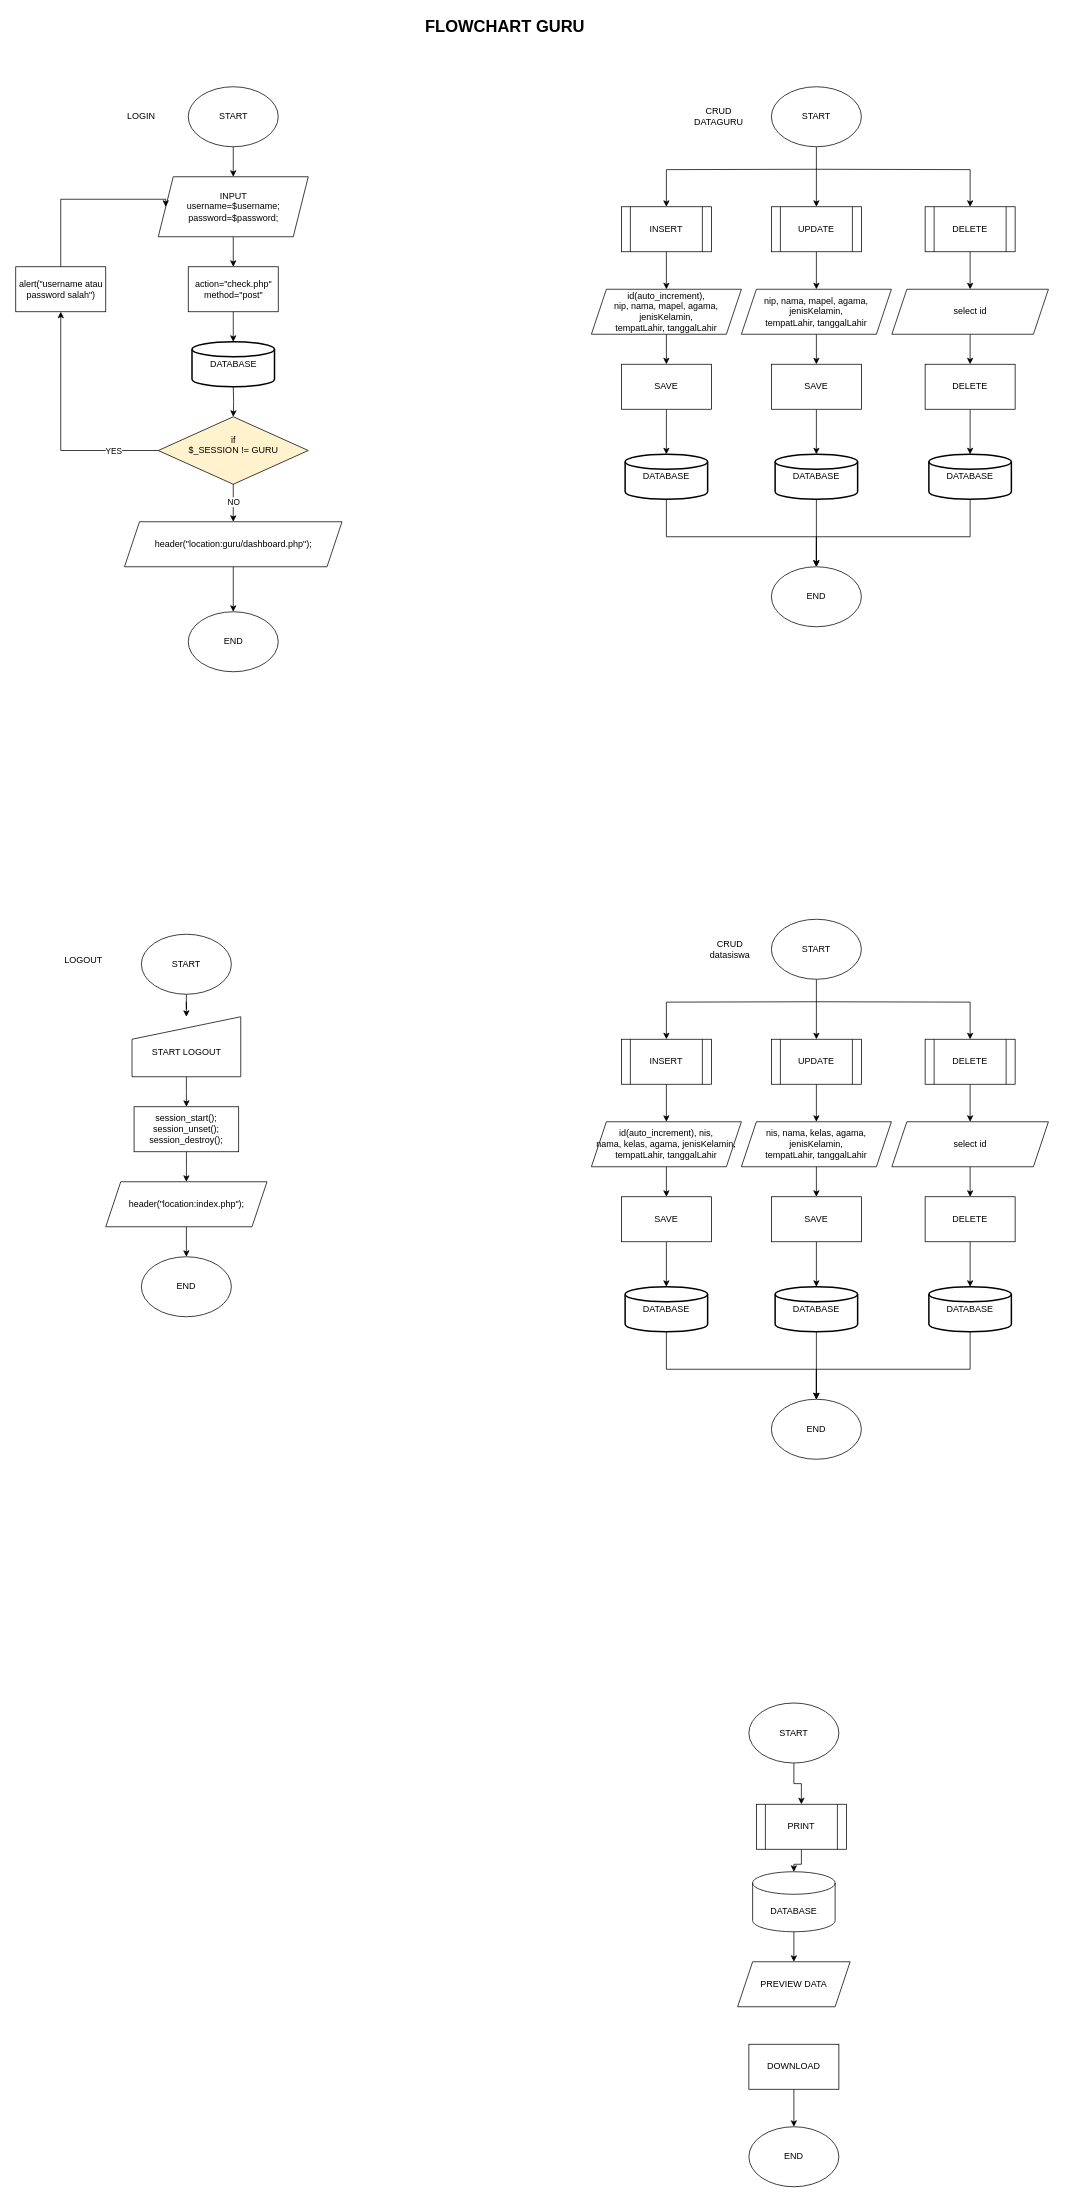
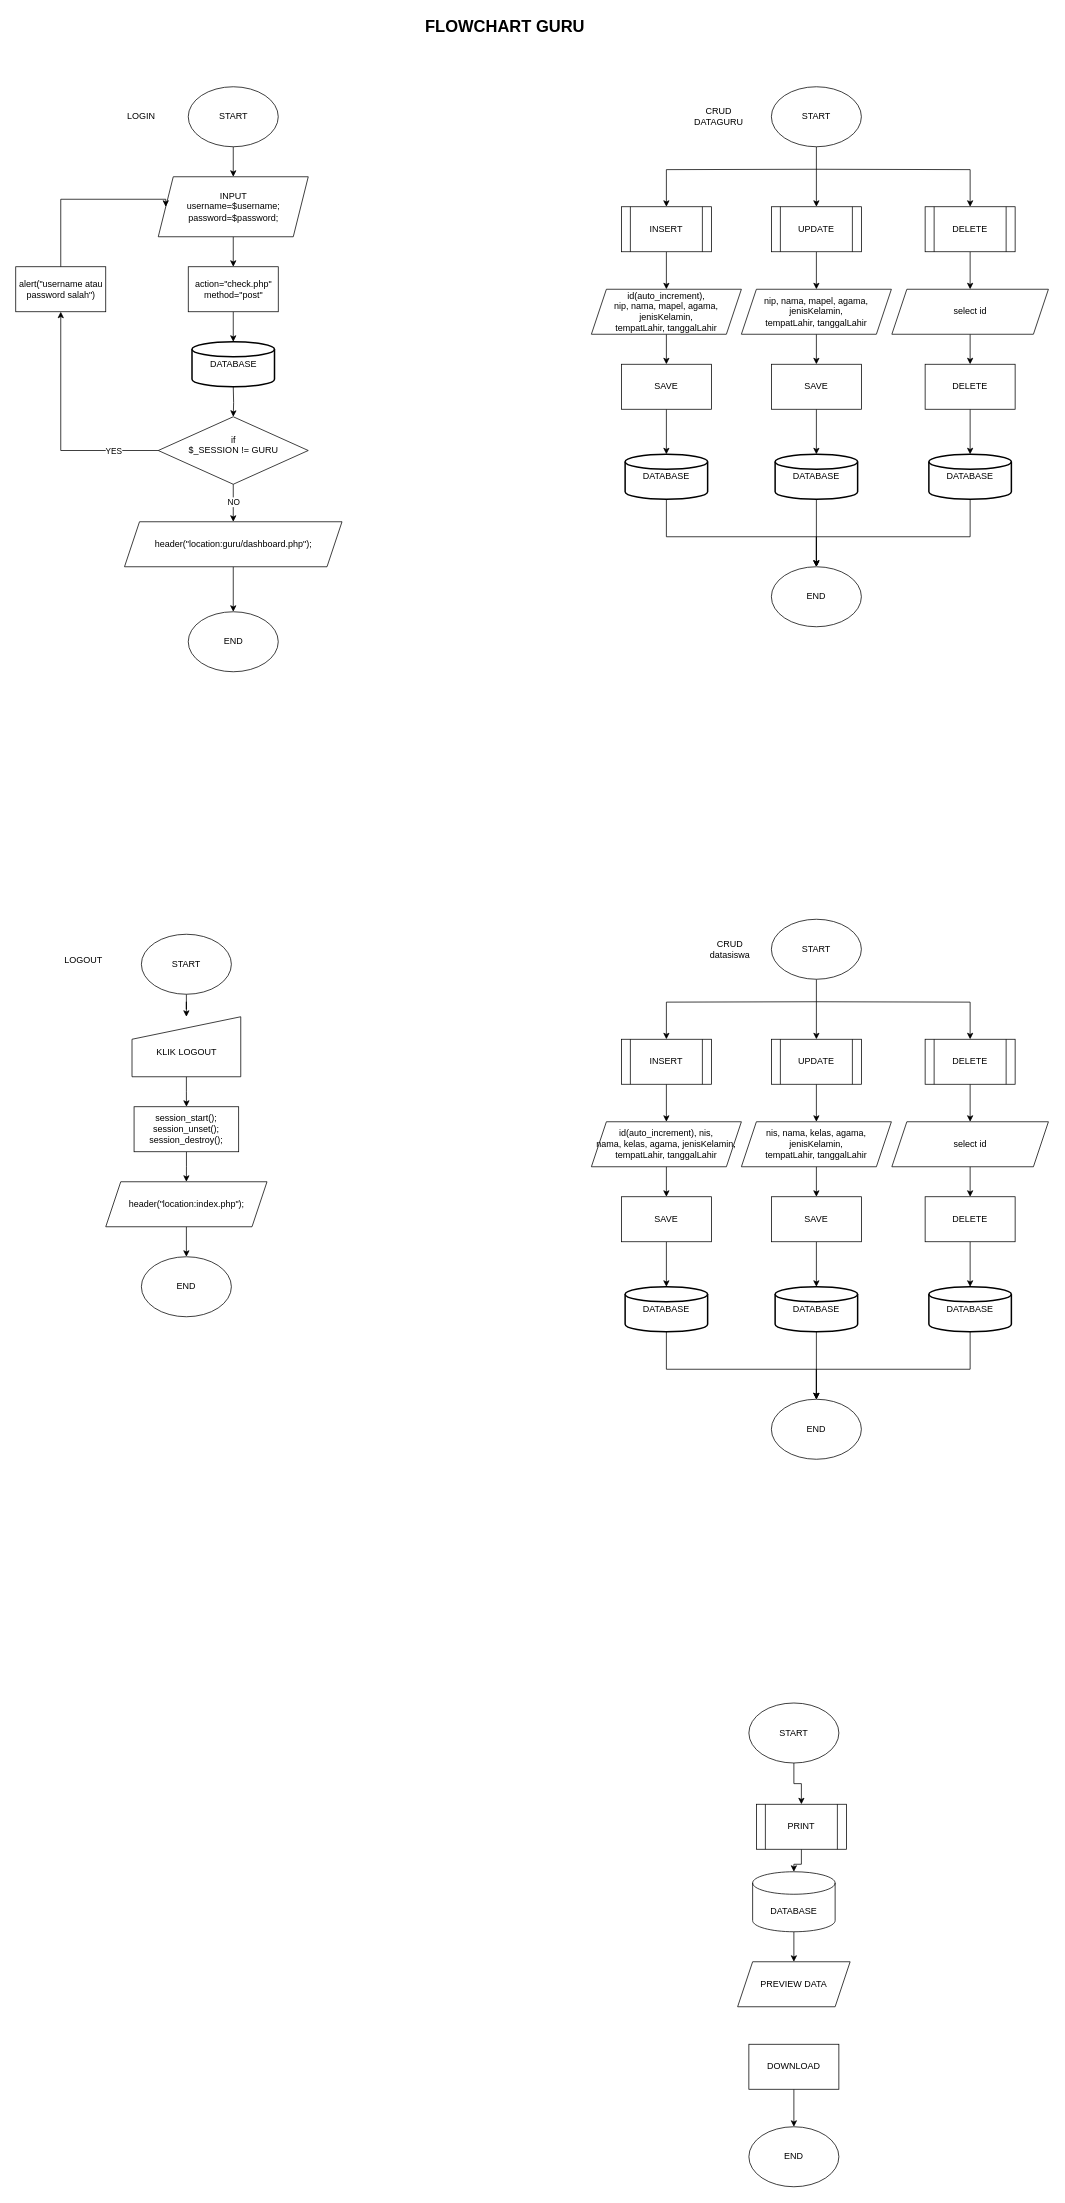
(233, 450) -> (233, 450)
(187, 1047) -> (187, 1047)
